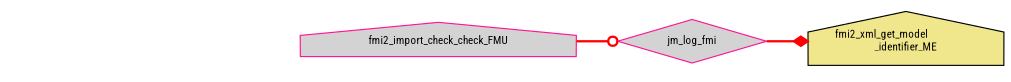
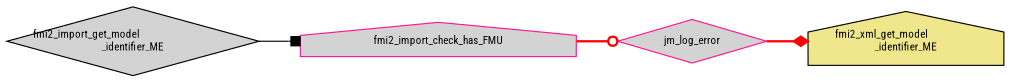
none -> (133, 41)
(438, 41) -> (438, 41)
(692, 41) -> (692, 41)
